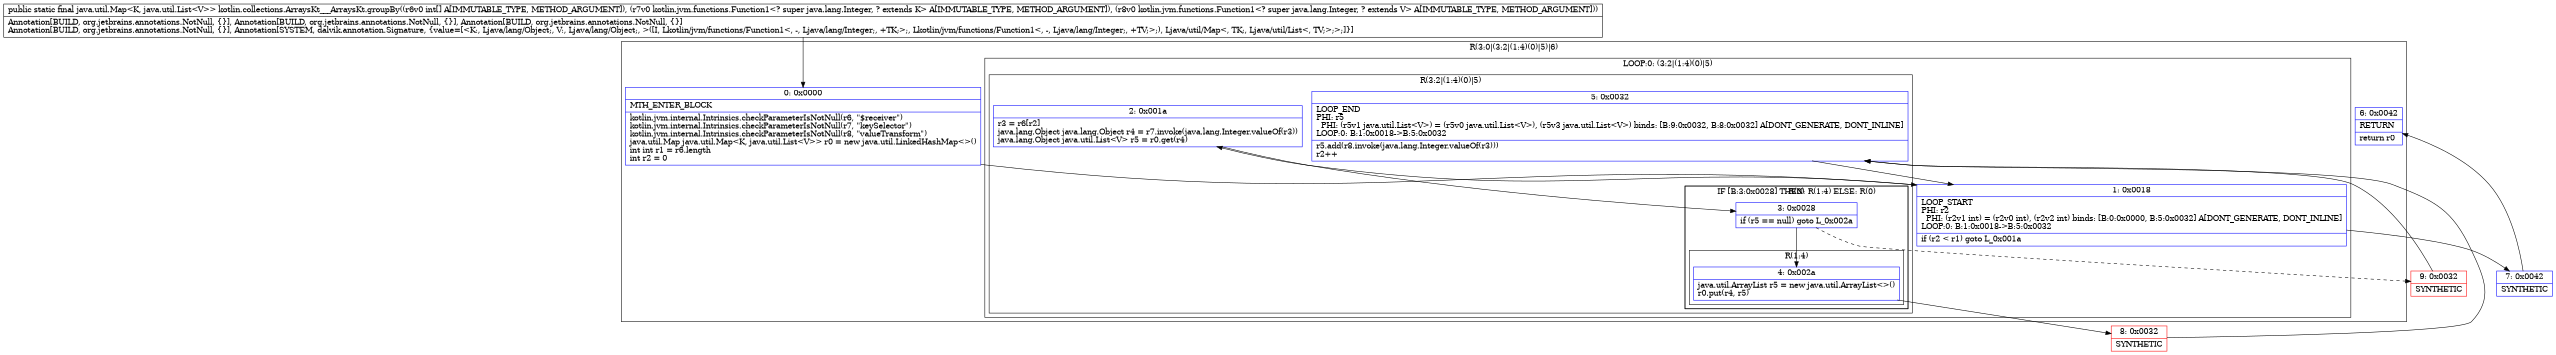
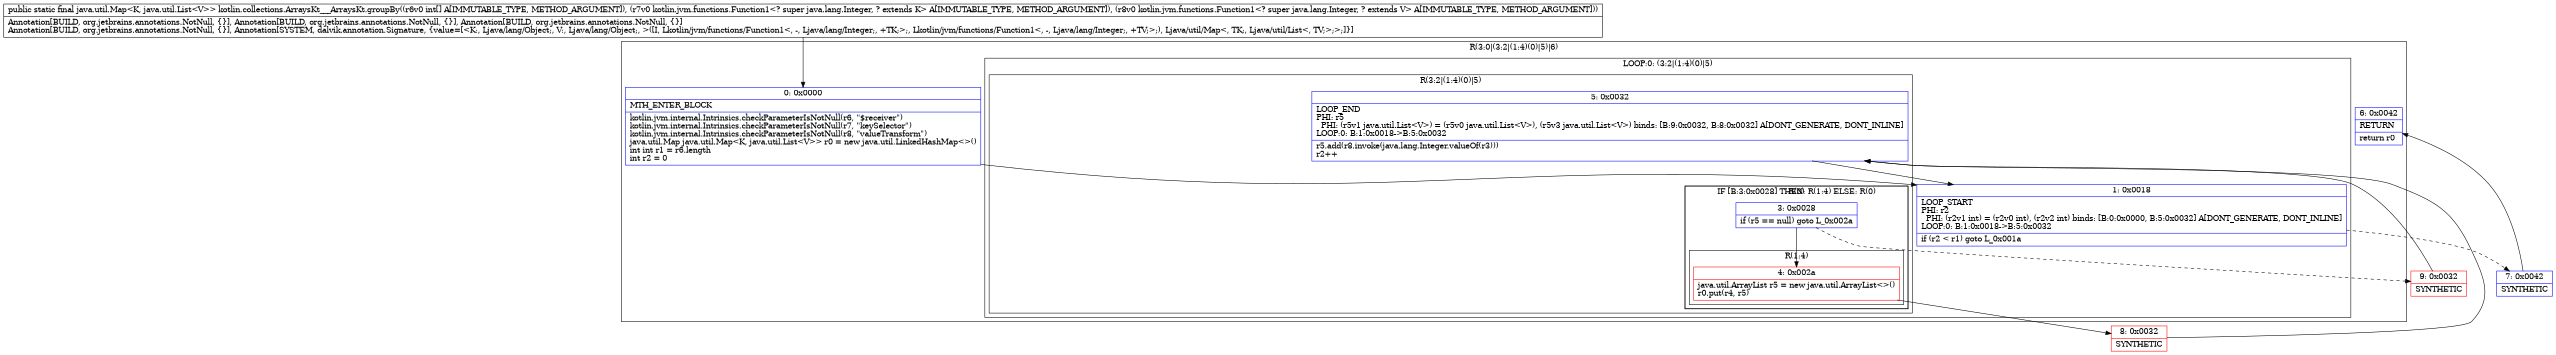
(1148, 126) -> none
(2428, 241) -> (2428, 241)
(1797, 284) -> (1797, 284)
